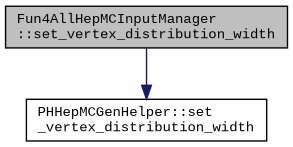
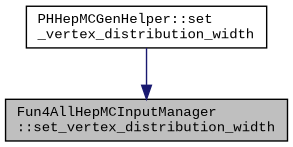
(147, 66) -> (147, 66)
